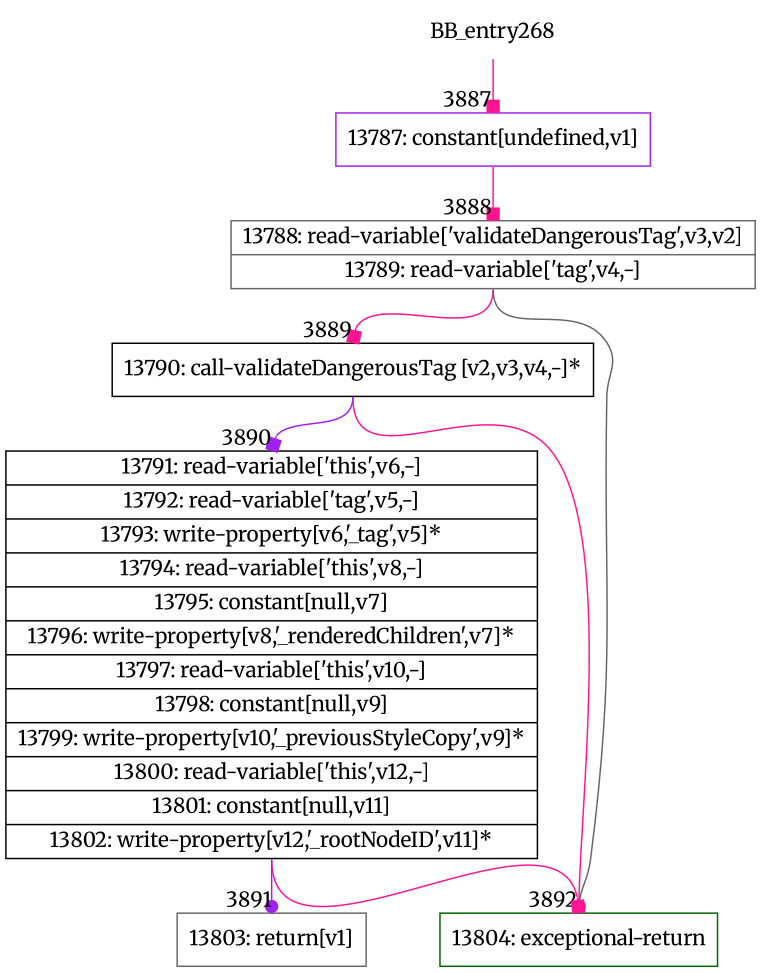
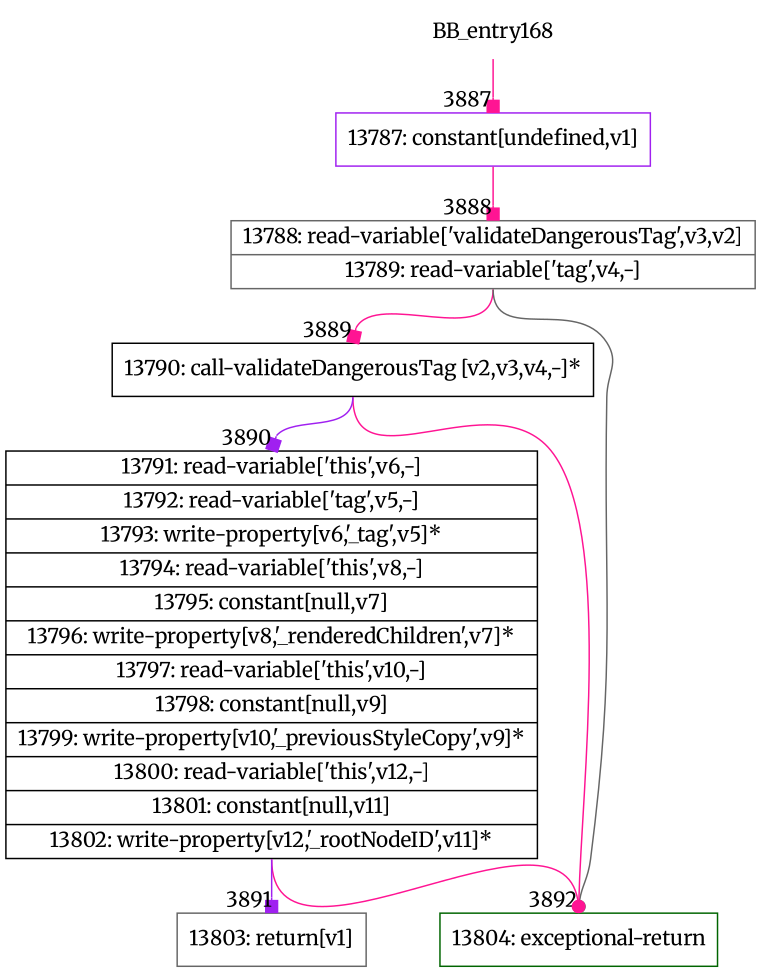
(493, 32) -> (493, 32)
(272, 887) -> (272, 887)
(418, 888) -> (419, 887)
